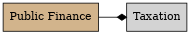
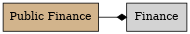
(157, 17) -> (157, 17)
